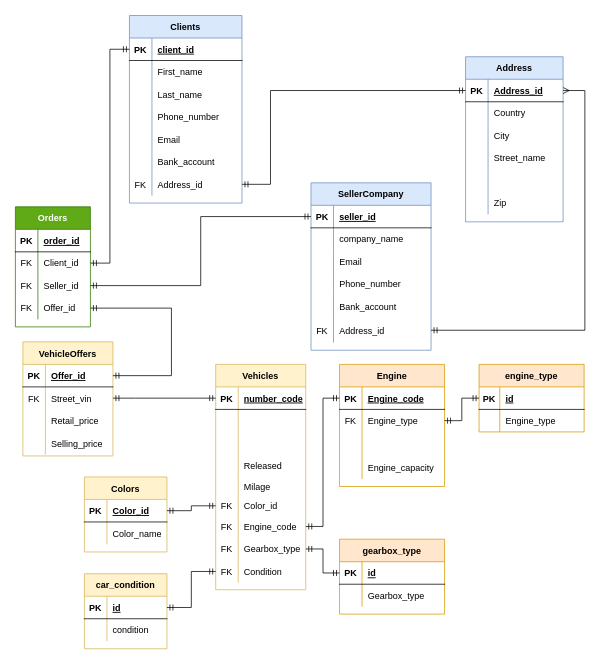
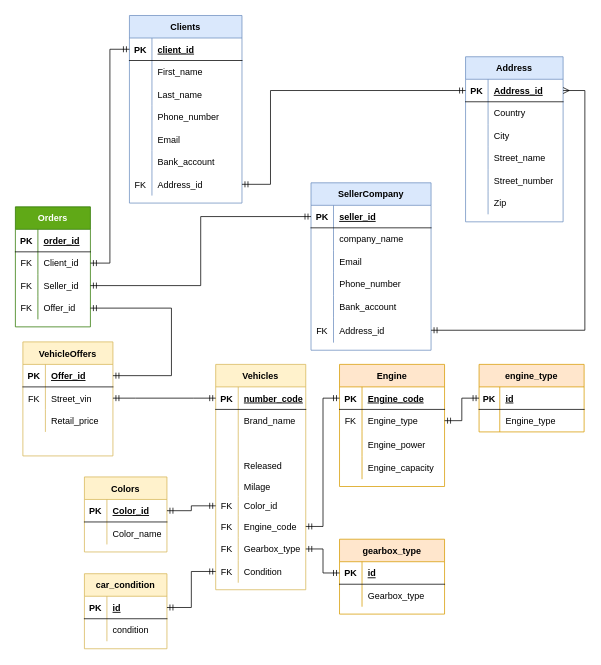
none -> (525, 180)
none -> (272, 420)
(79, 443) -> none
none -> (403, 444)
